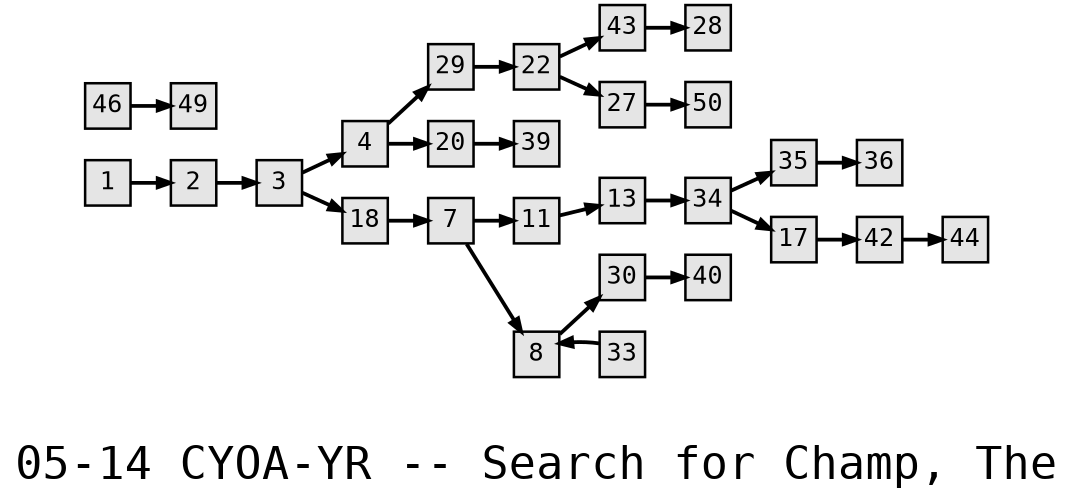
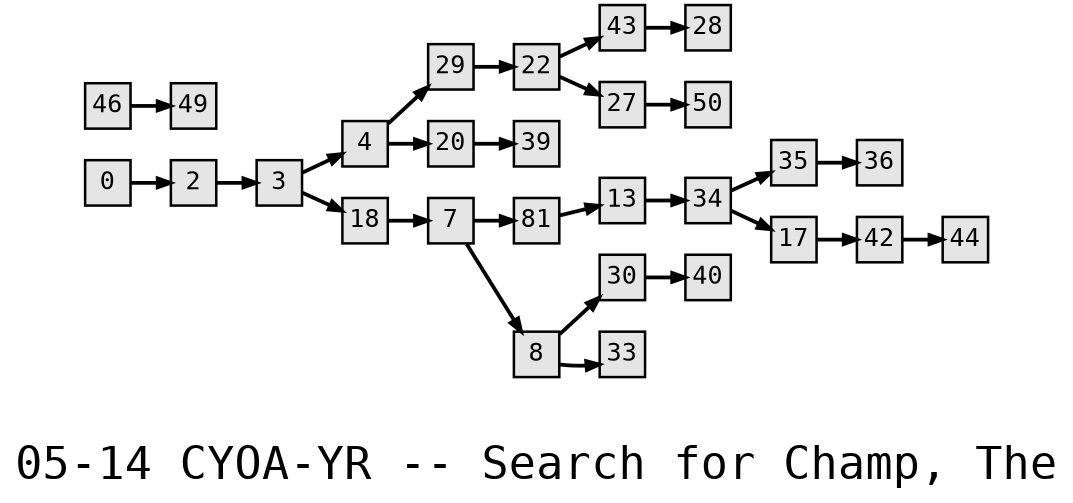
(108, 183) -> (108, 183)
(537, 221) -> (537, 221)
(586, 342) -> (573, 366)
